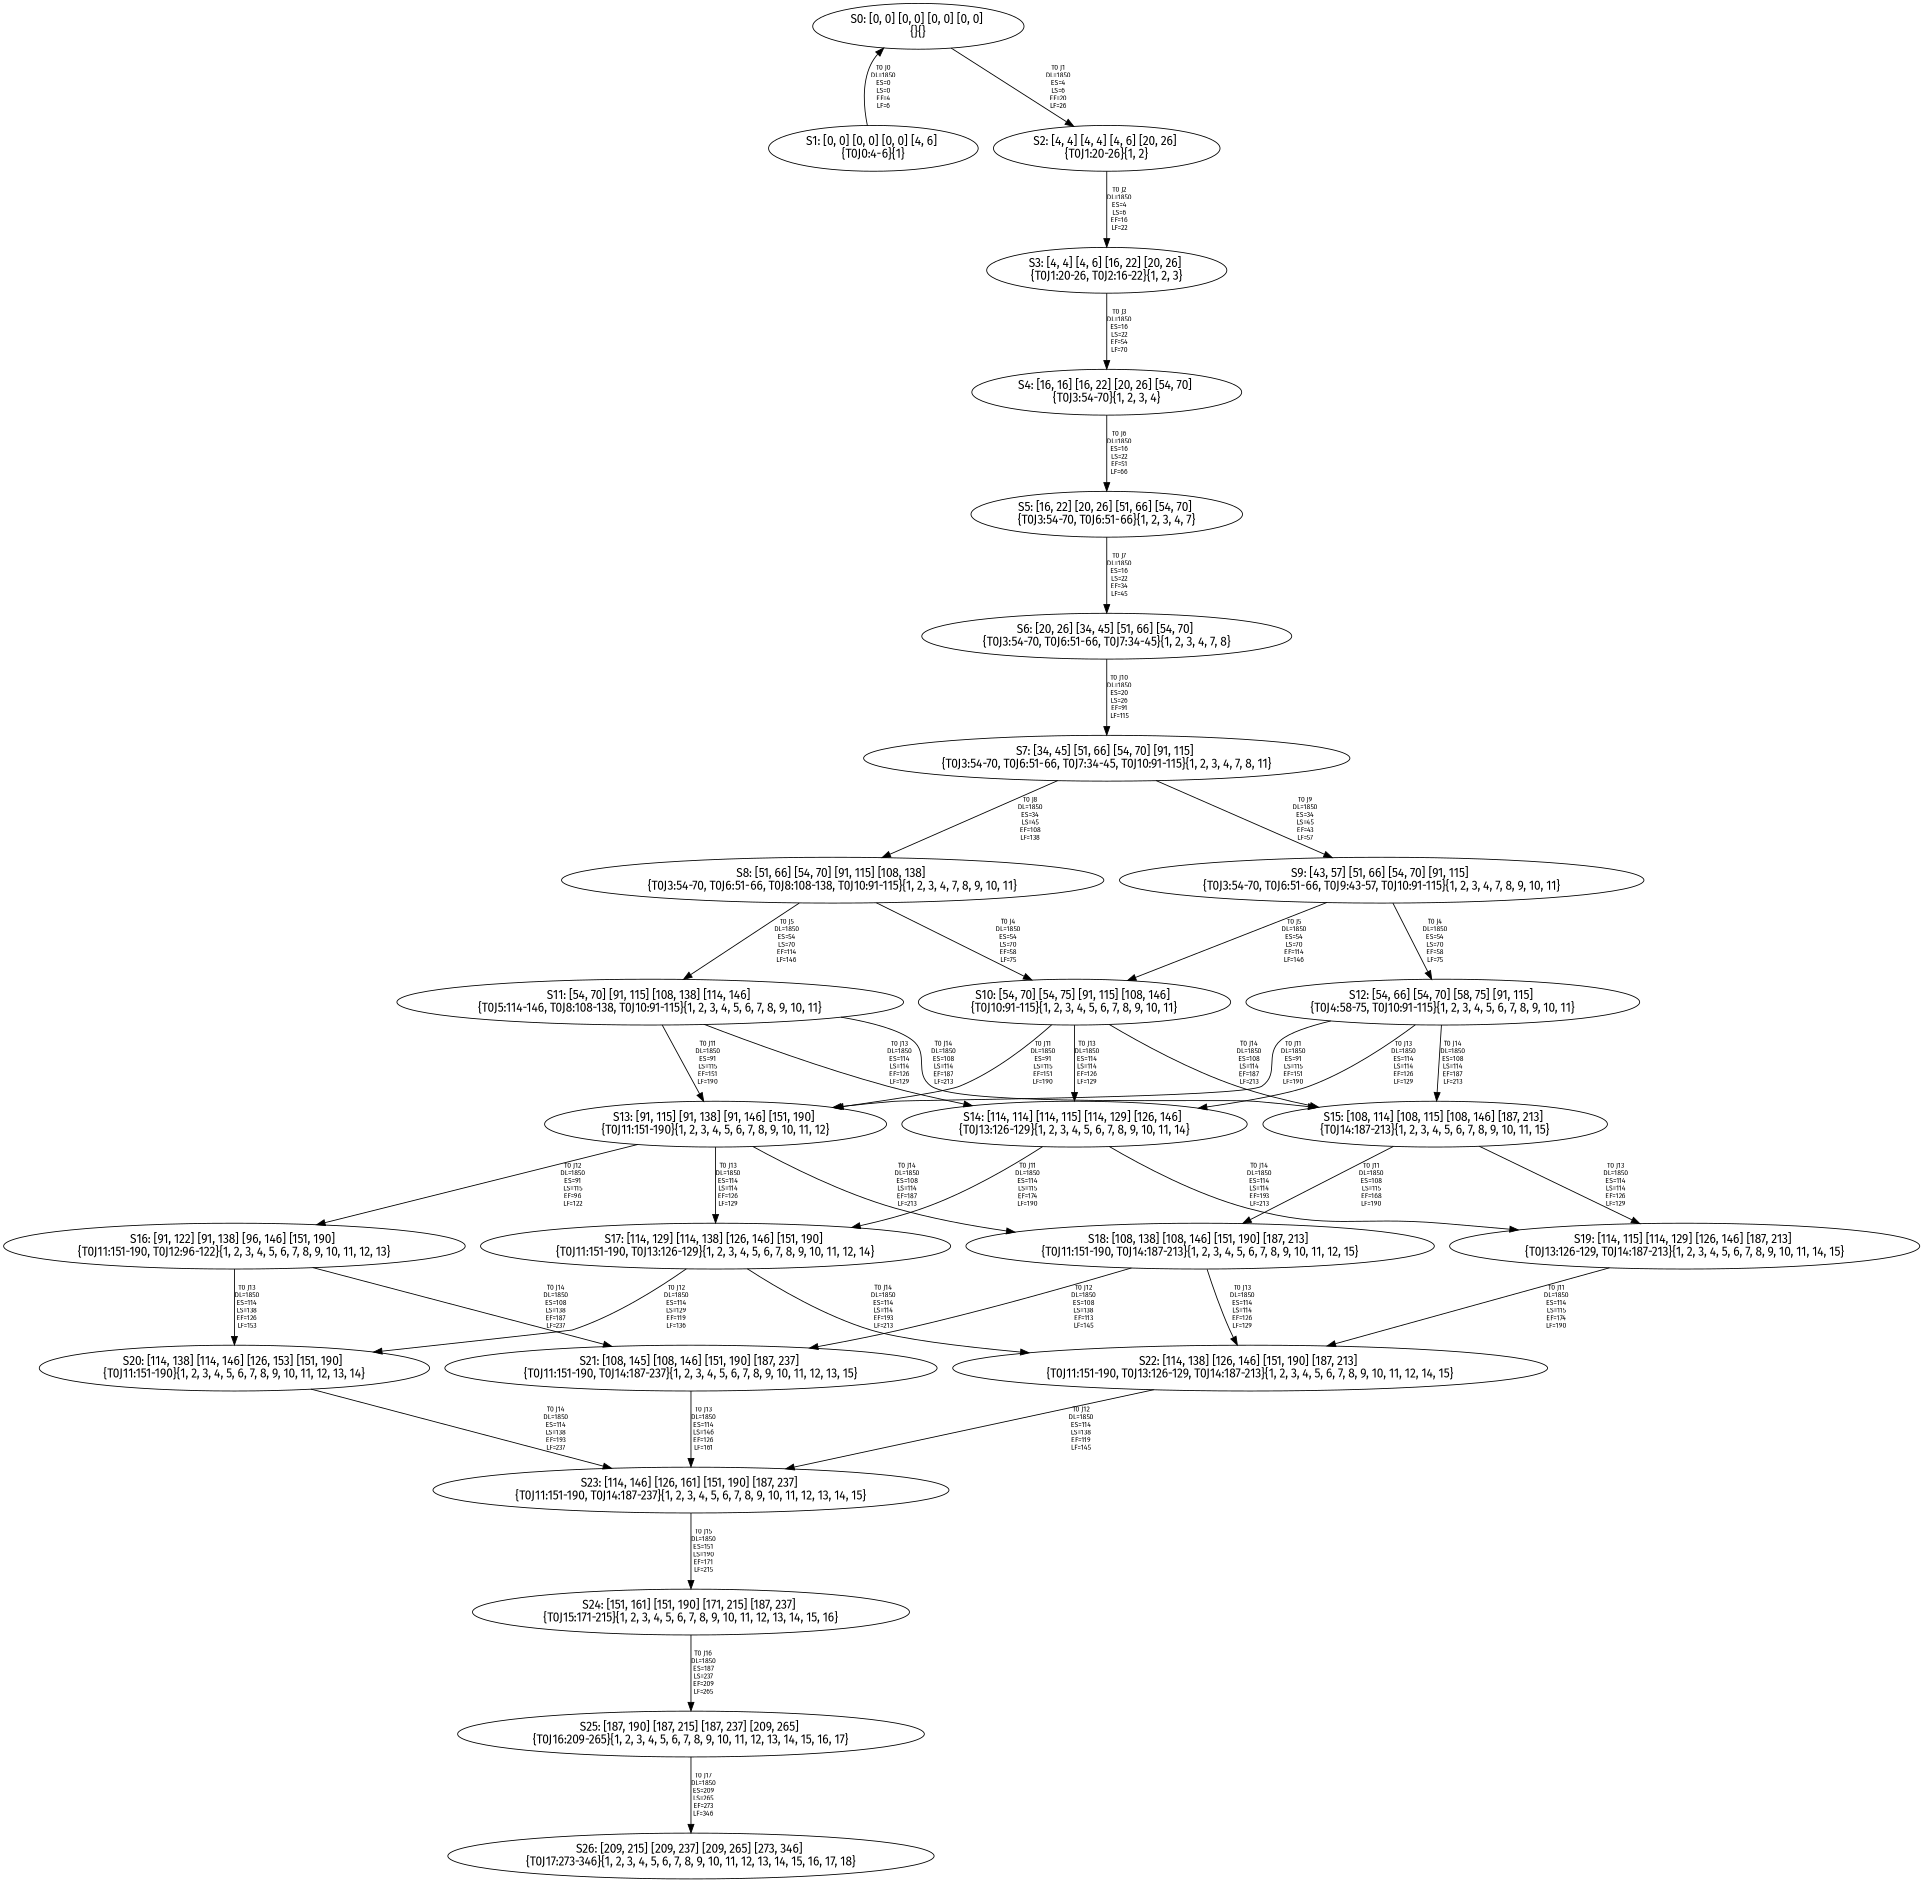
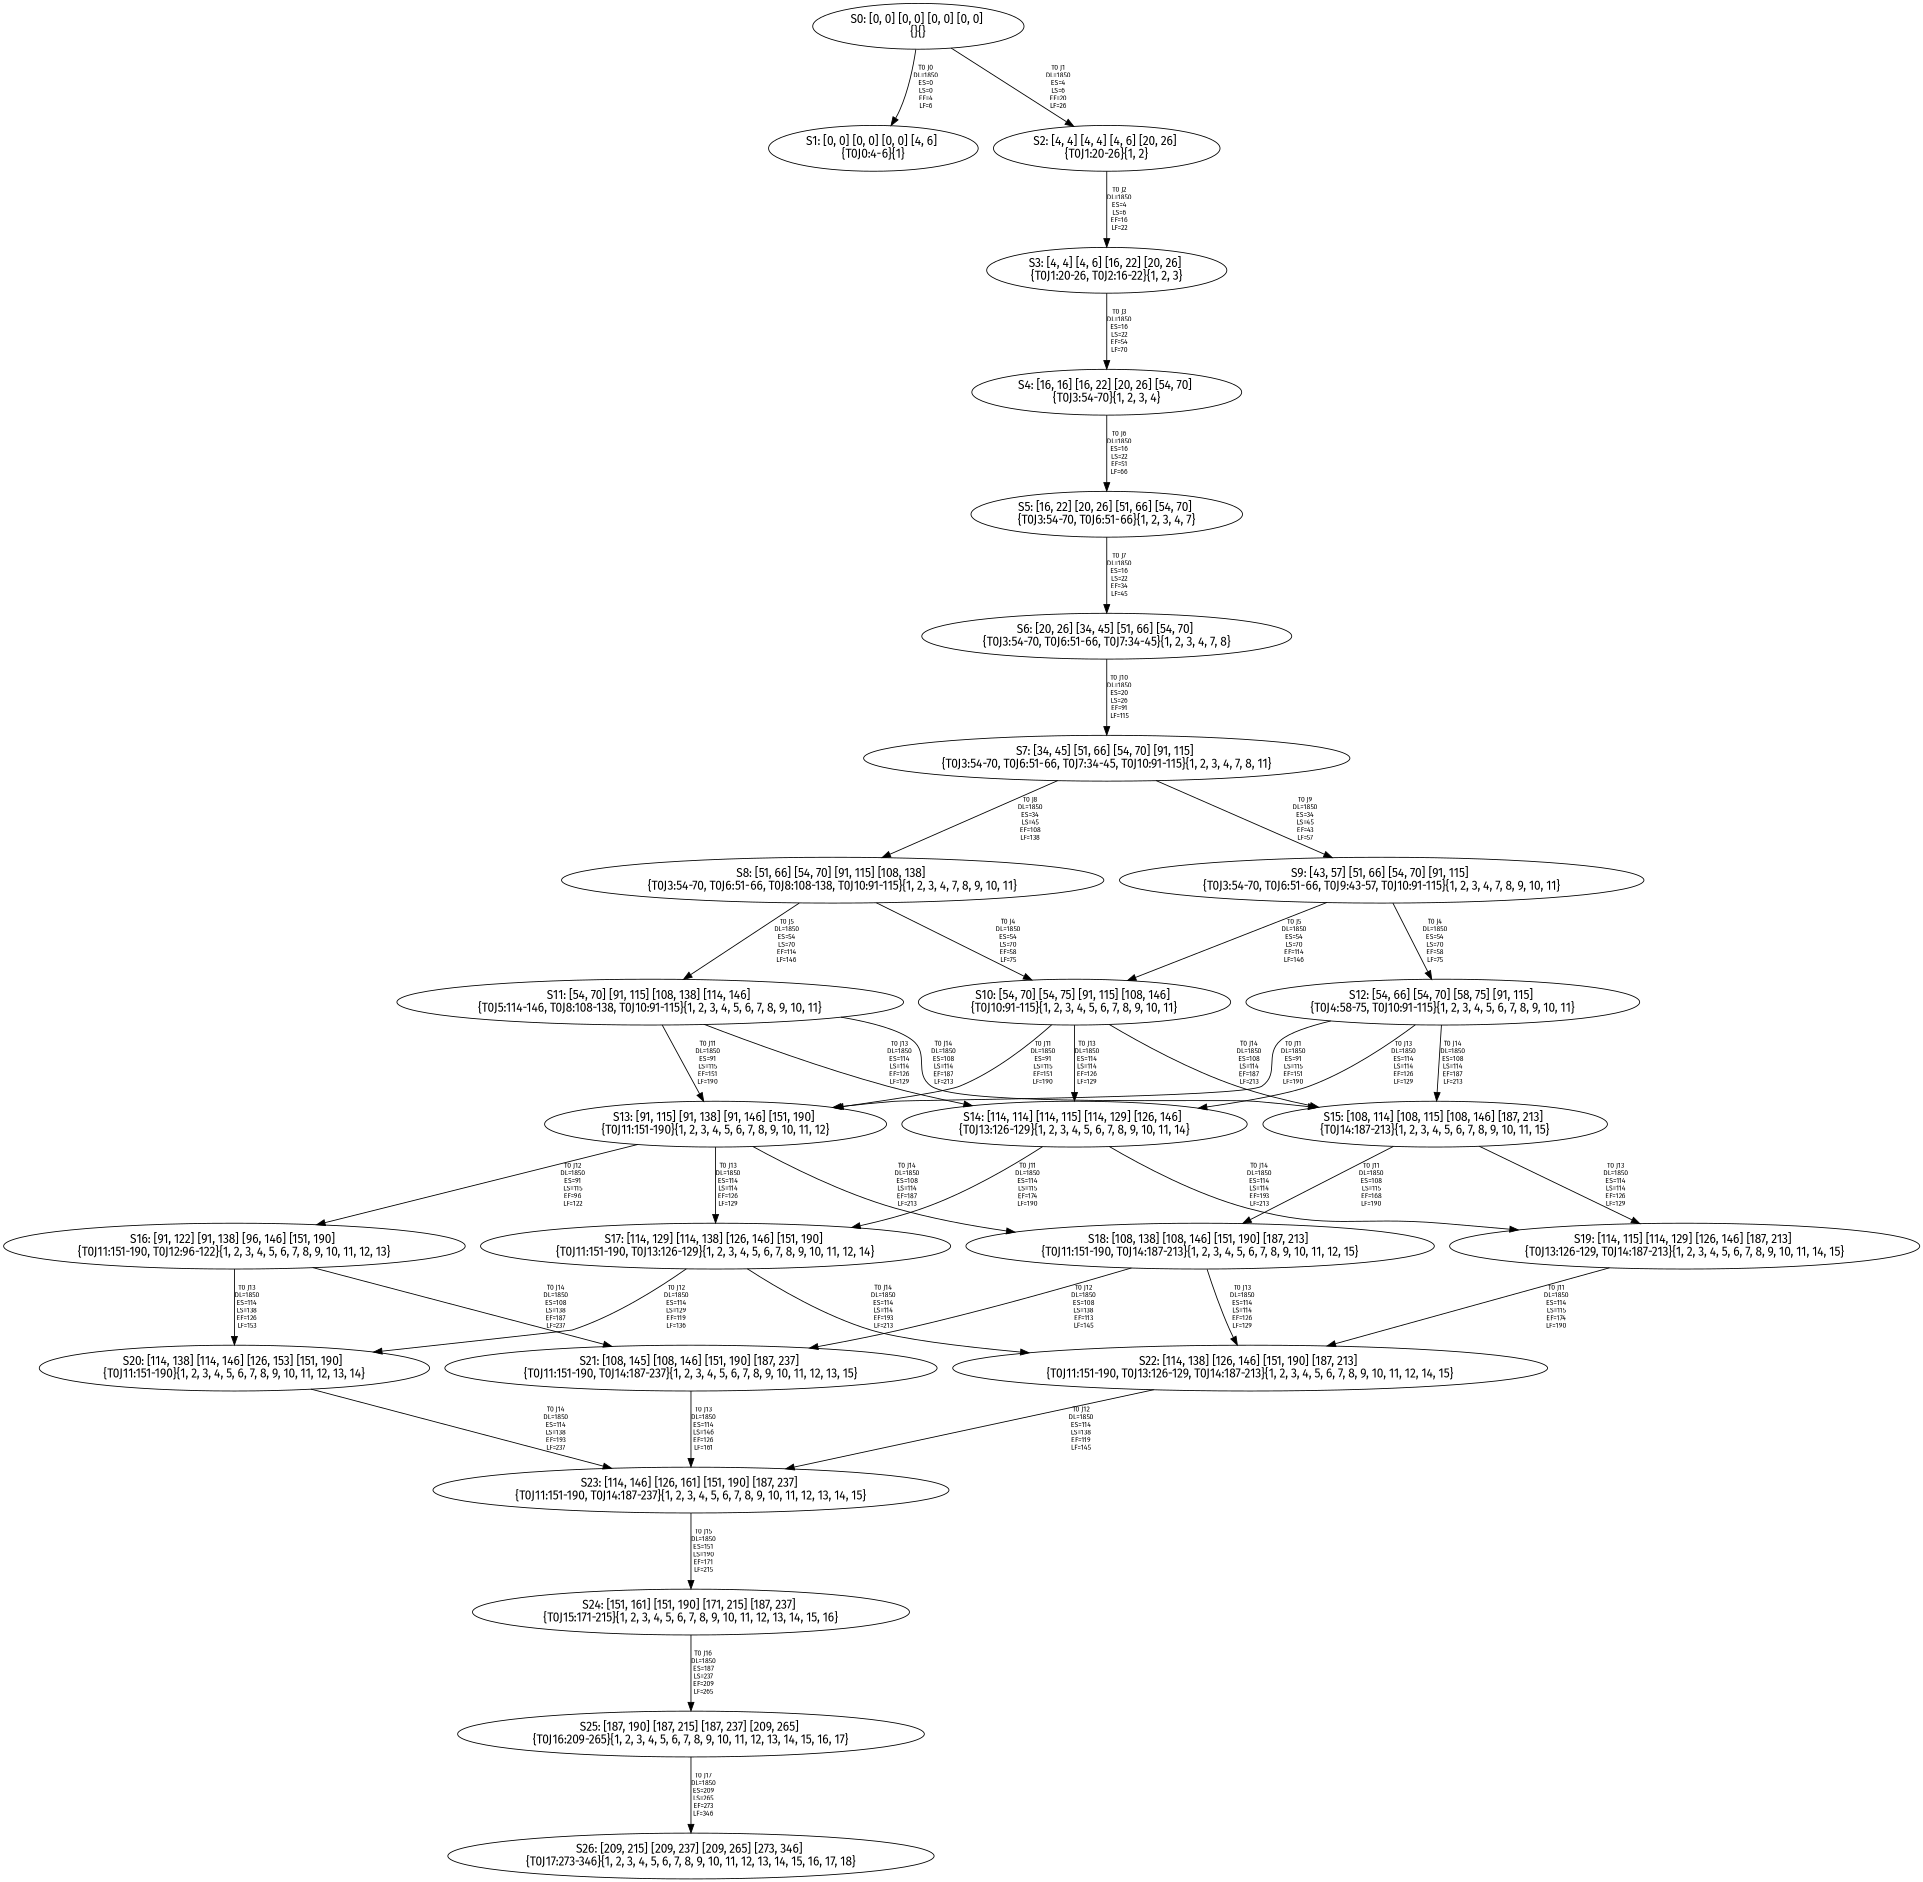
(865, 88) -> (909, 85)
